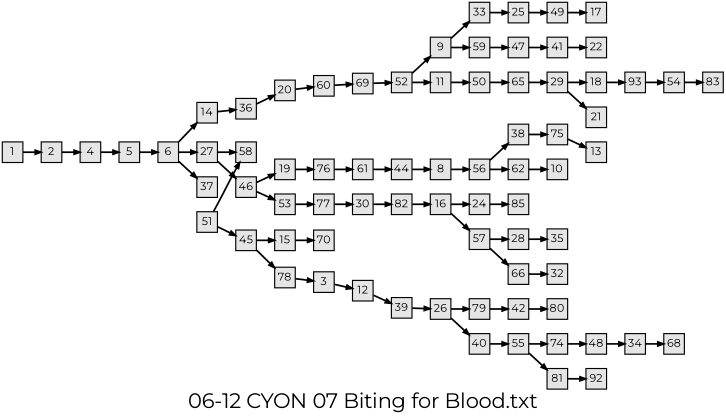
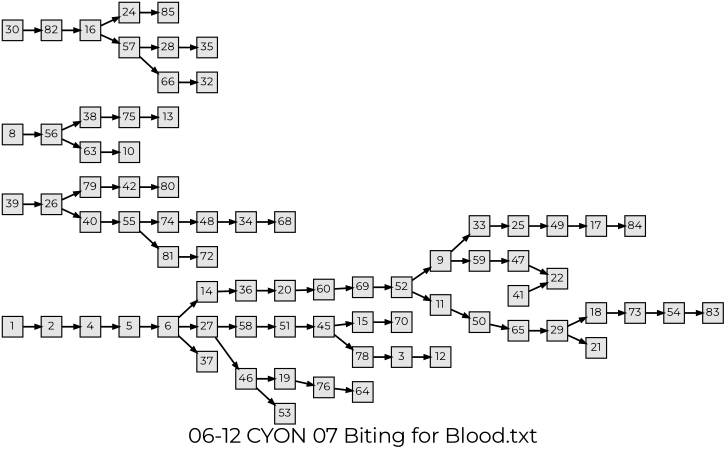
(535, 47) -> (535, 269)
(635, 82) -> (635, 313)
(363, 169) -> (363, 392)
(402, 169) -> none
(518, 169) -> (90, 152)
(225, 190) -> (263, 327)
(324, 204) -> none
none -> (635, 226)
(379, 298) -> none
(596, 379) -> (207, 257)
